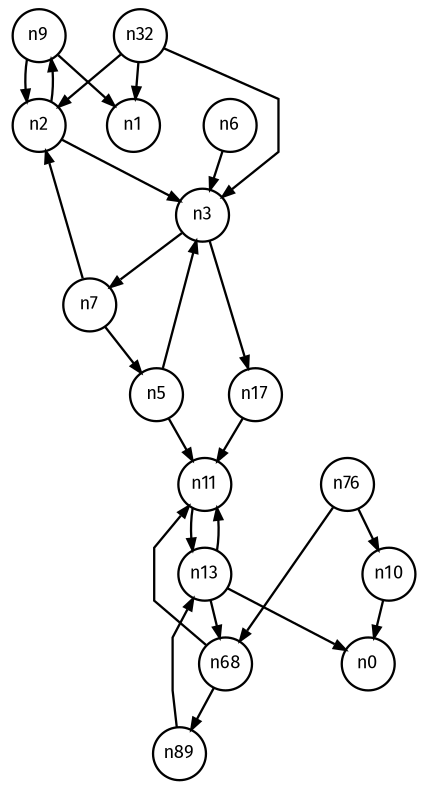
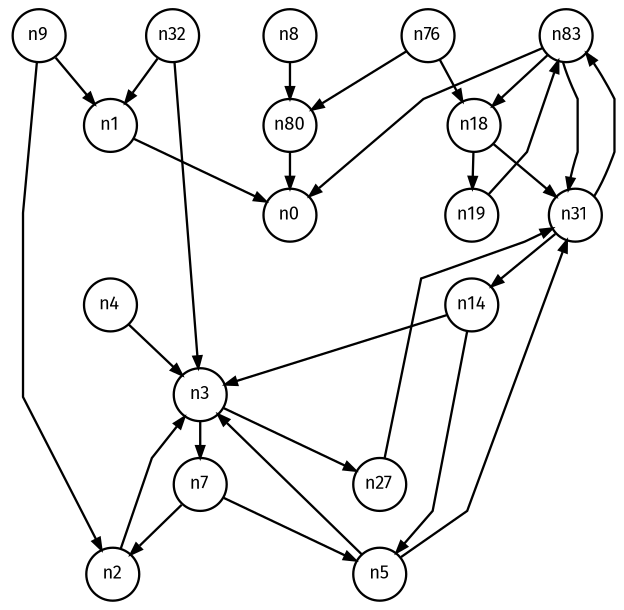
none -> (290, 36)
(100, 72) -> none
(53, 86) -> none
(230, 125) -> (110, 305)
none -> (198, 169)
none -> (472, 305)
(255, 395) -> (380, 484)
(205, 484) -> (575, 215)
(205, 574) -> (566, 36)
(389, 574) -> (290, 125)
(226, 664) -> (474, 125)
(180, 754) -> (472, 215)
